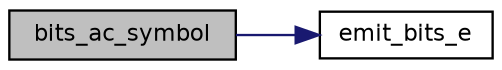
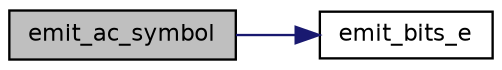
(123, 35) -> (123, 35)
